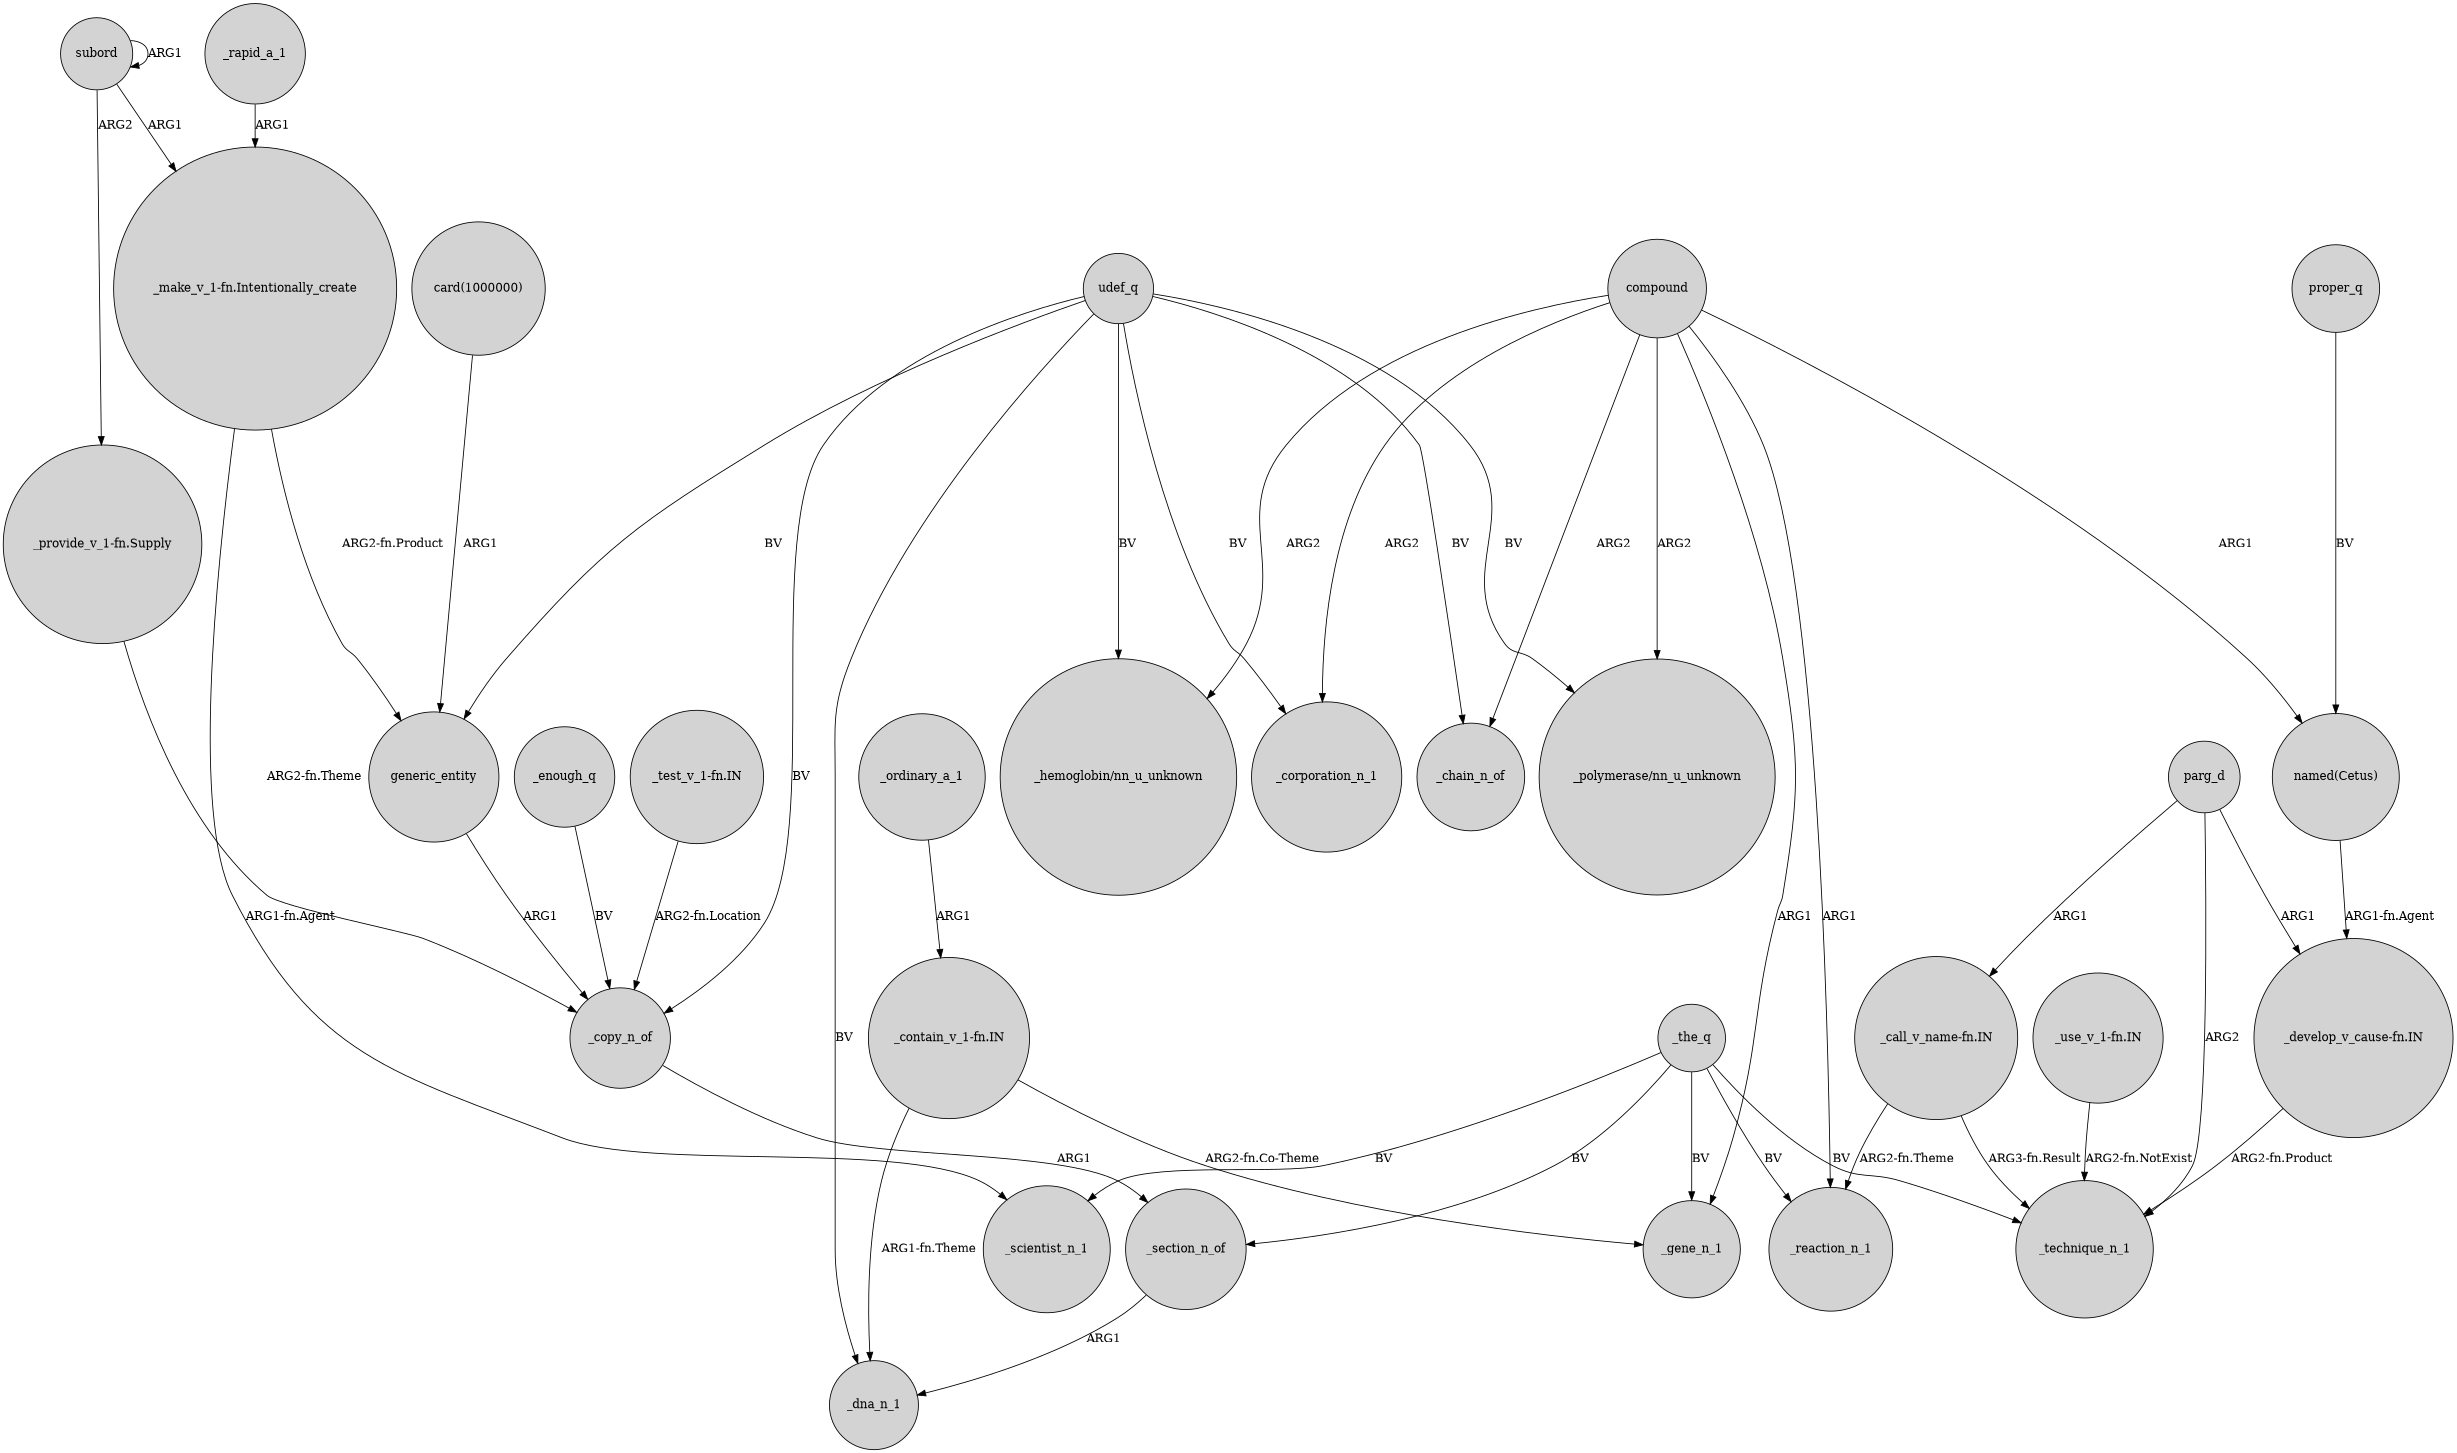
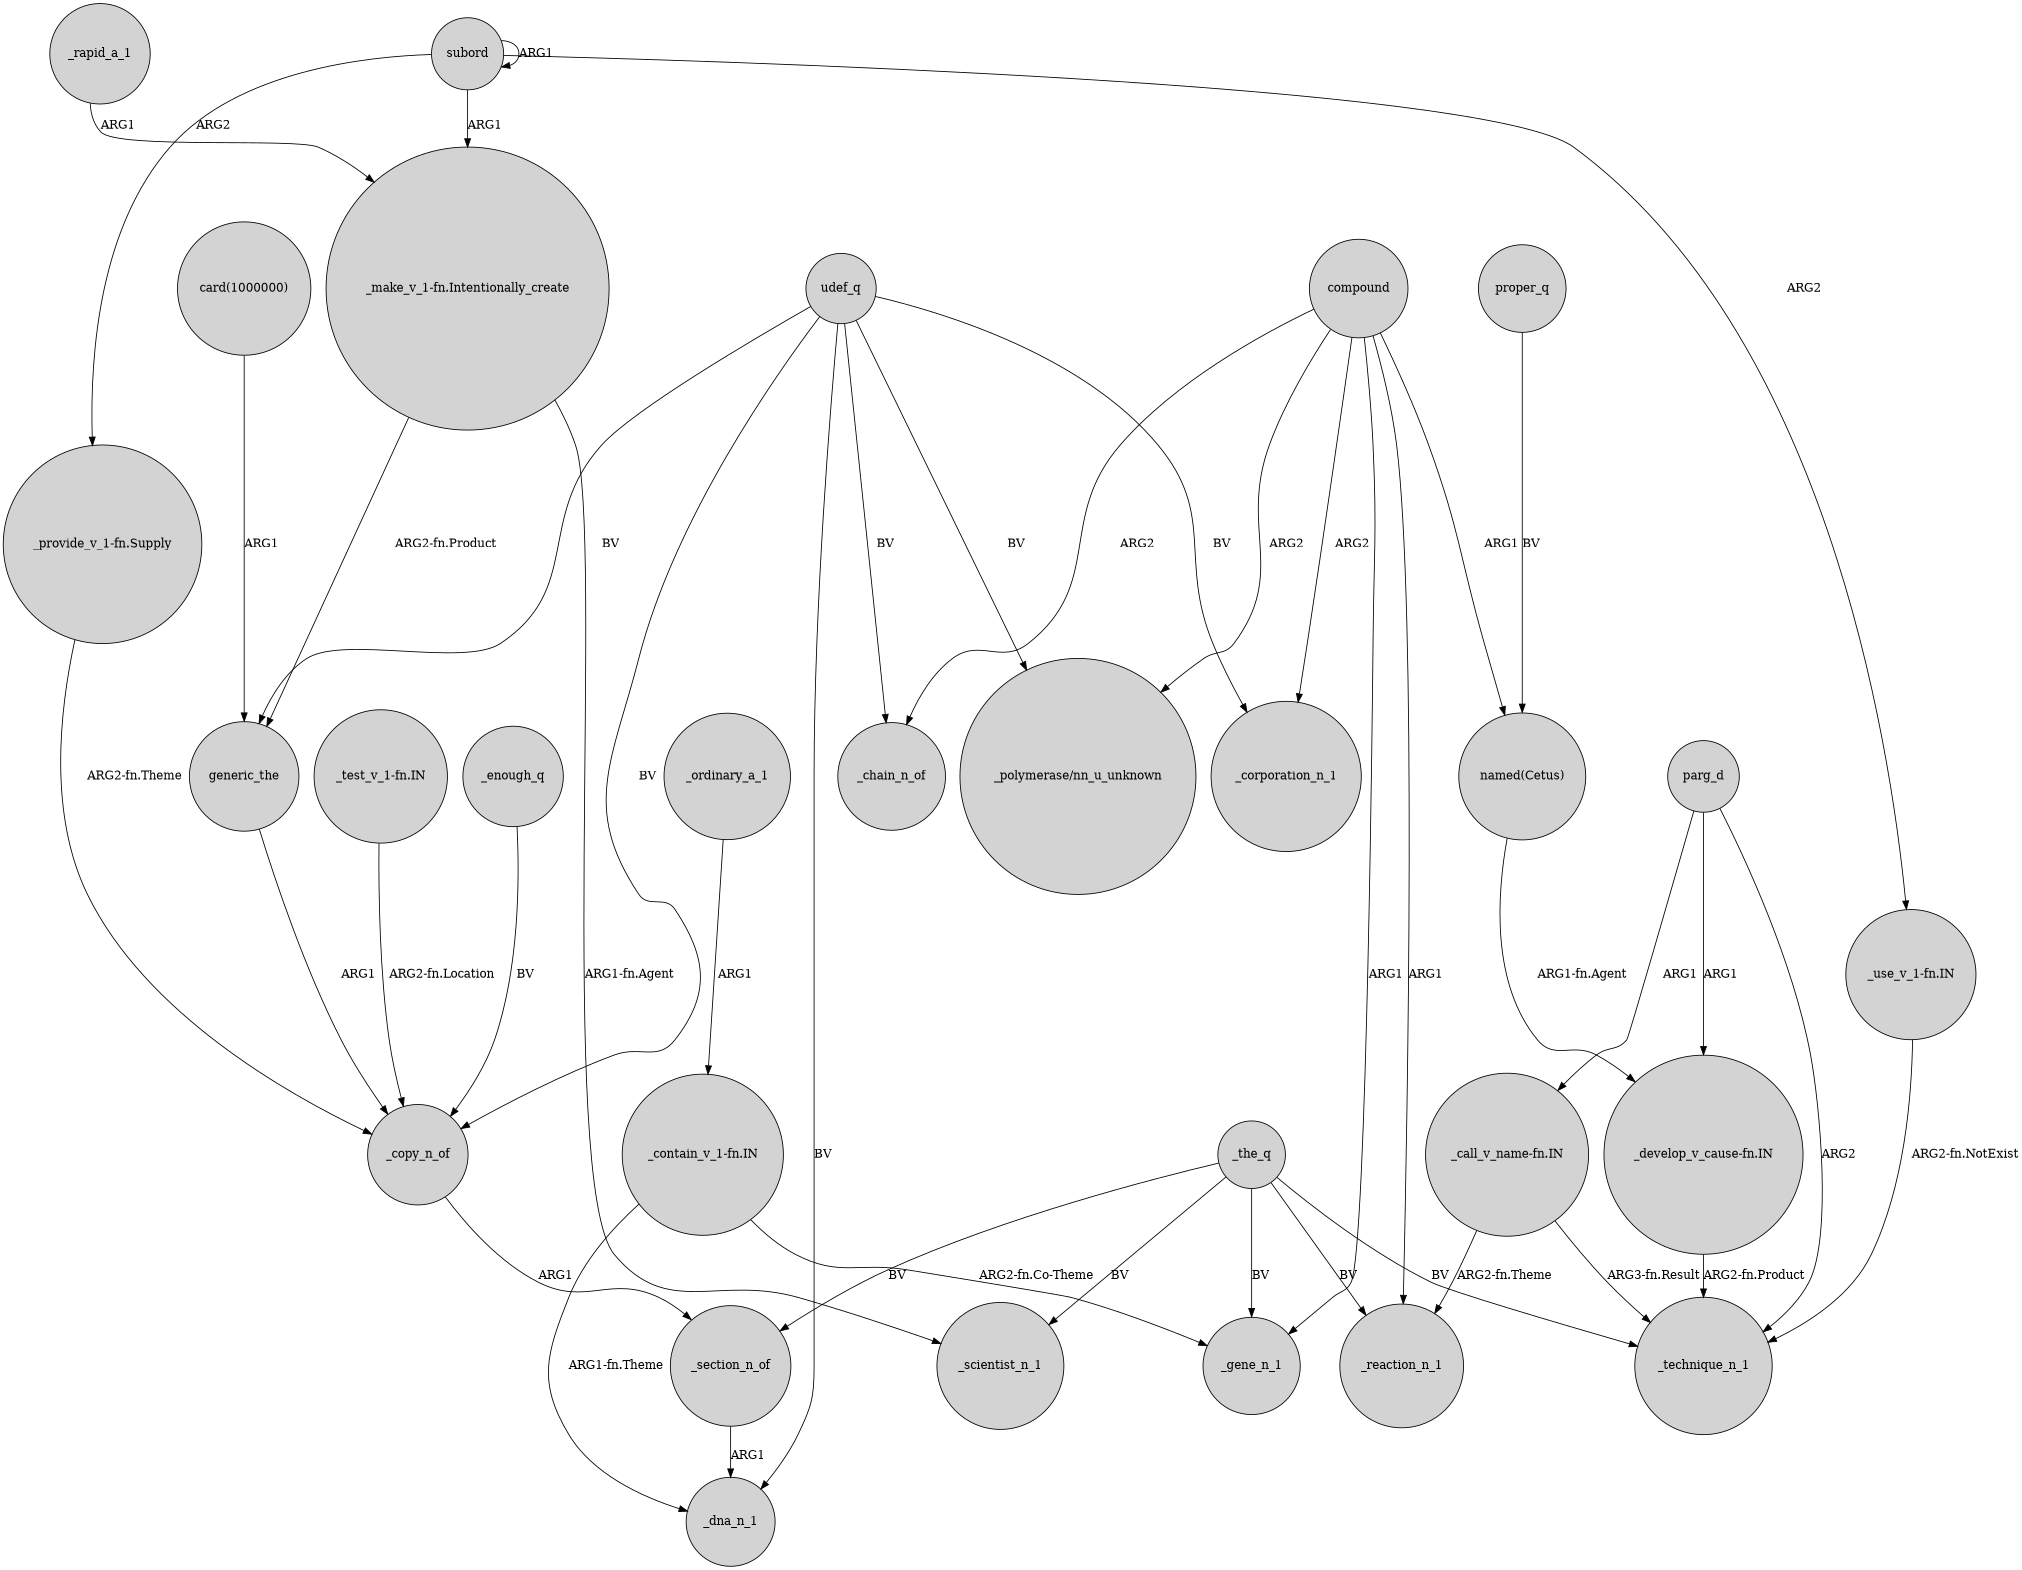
none -> (1463, 117)
(434, 777) -> (244, 776)
(1118, 777) -> none
